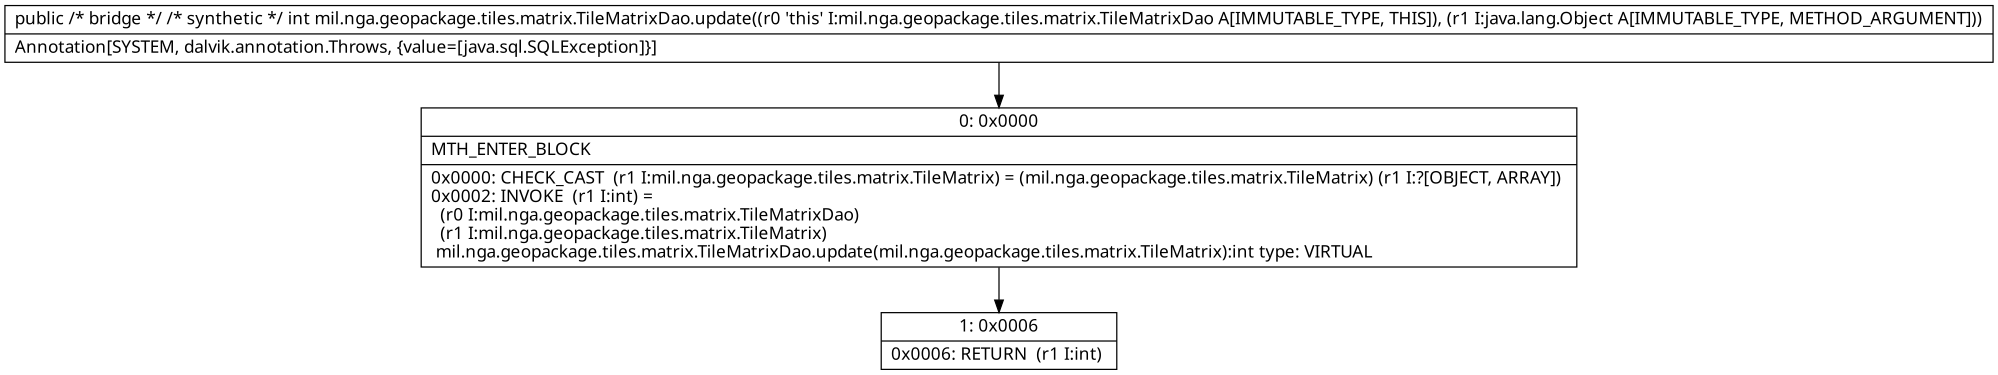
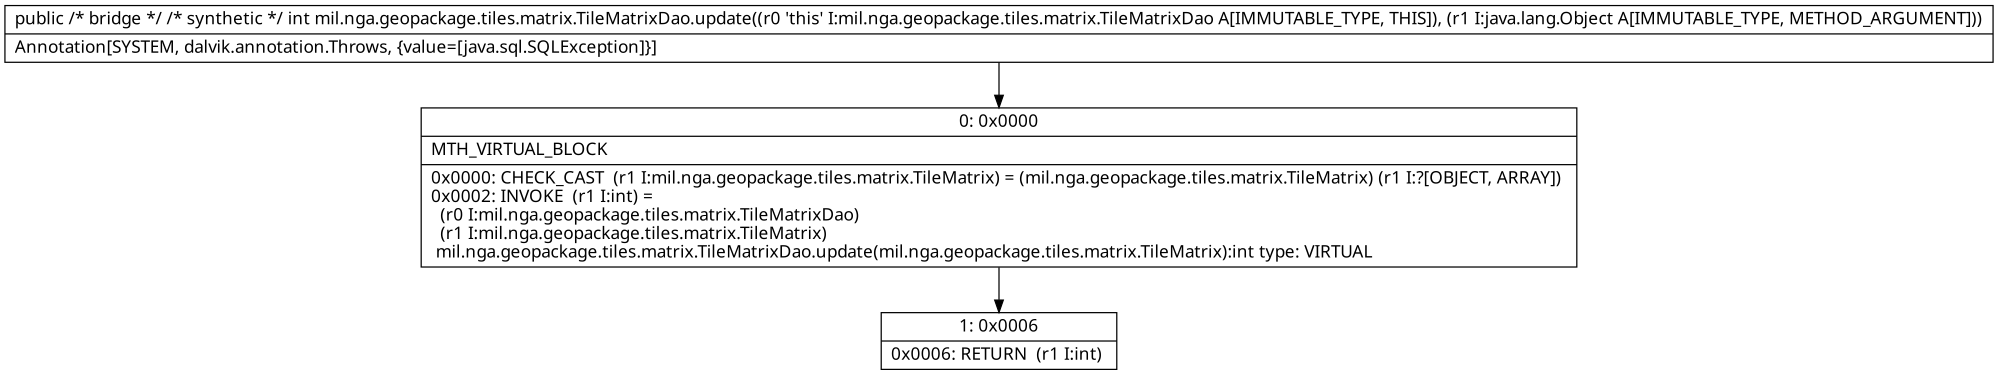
(511, 150) -> (520, 150)
